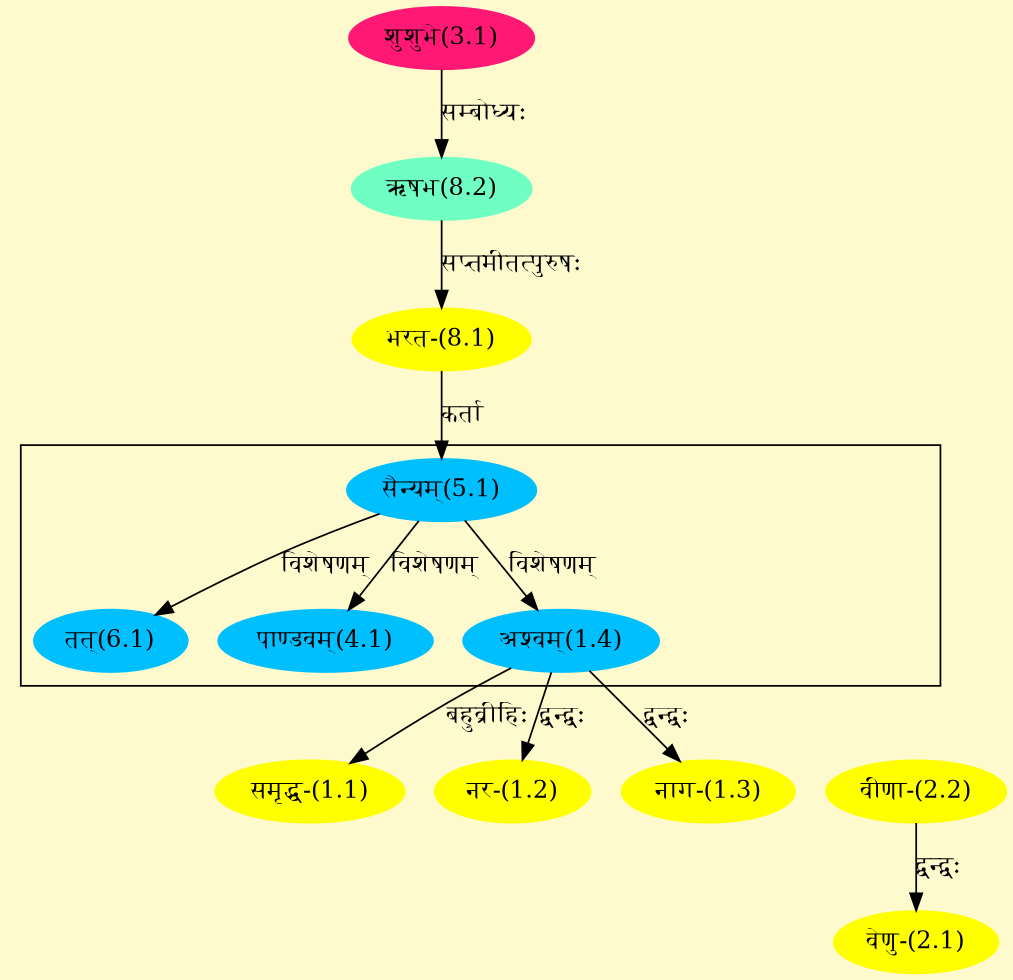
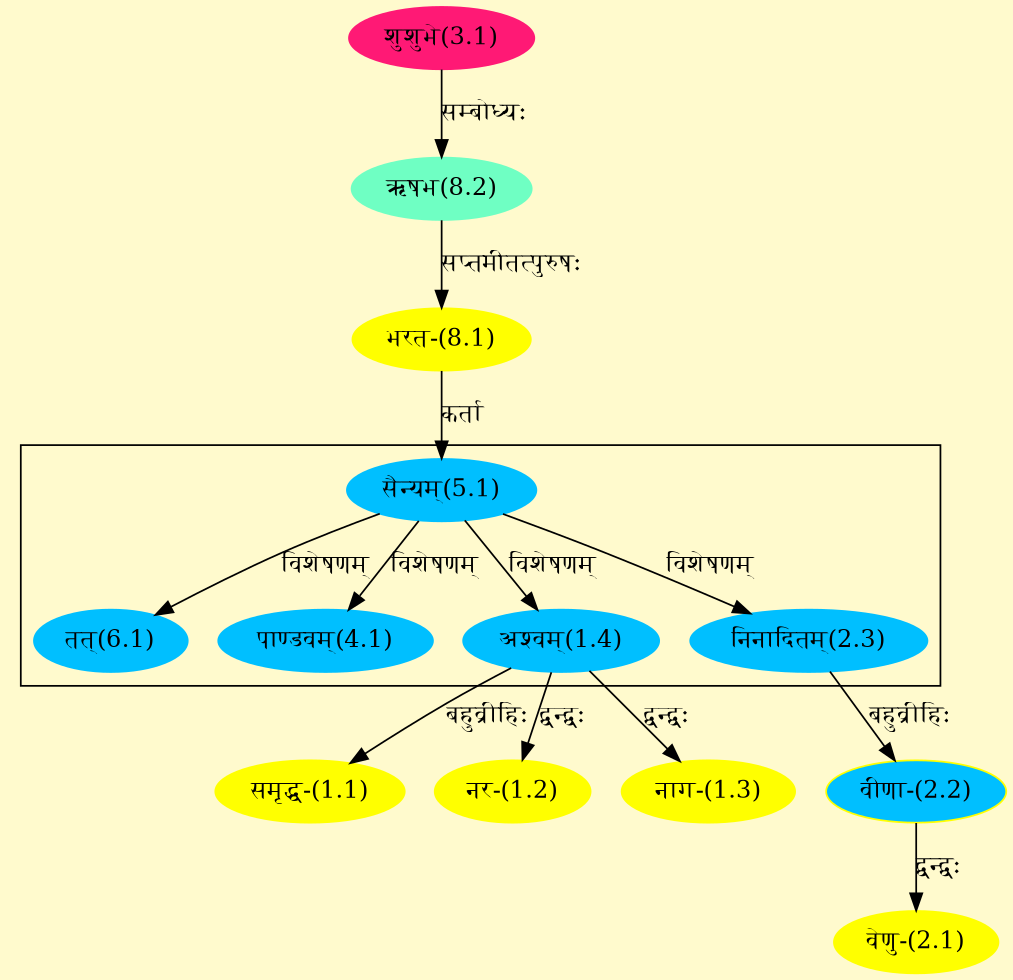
none -> (809, 641)
(916, 791) -> (916, 791)
